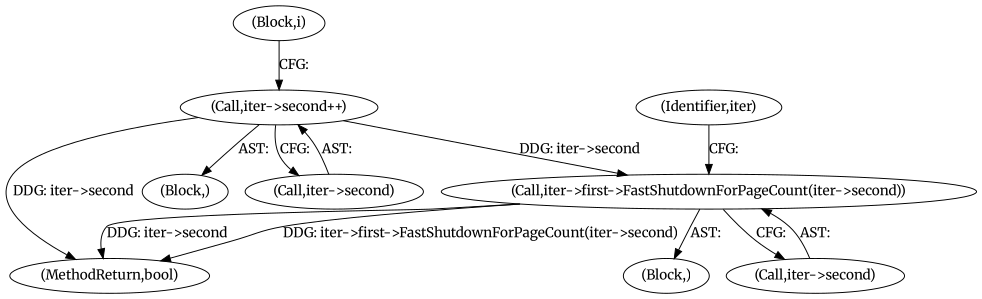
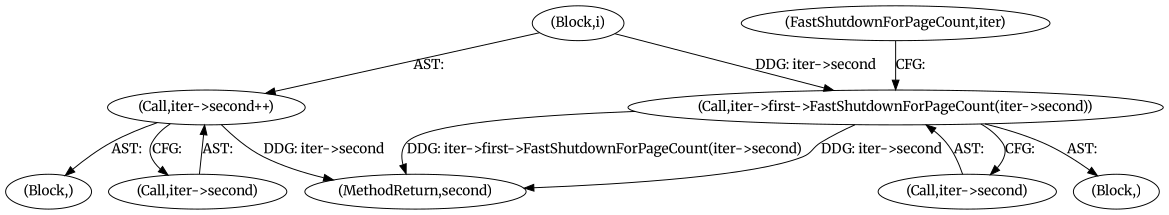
(296, 65) -> (430, 65)
(709, 107) -> (896, 23)
(481, 147) -> (720, 61)
(110, 276) -> (415, 192)
